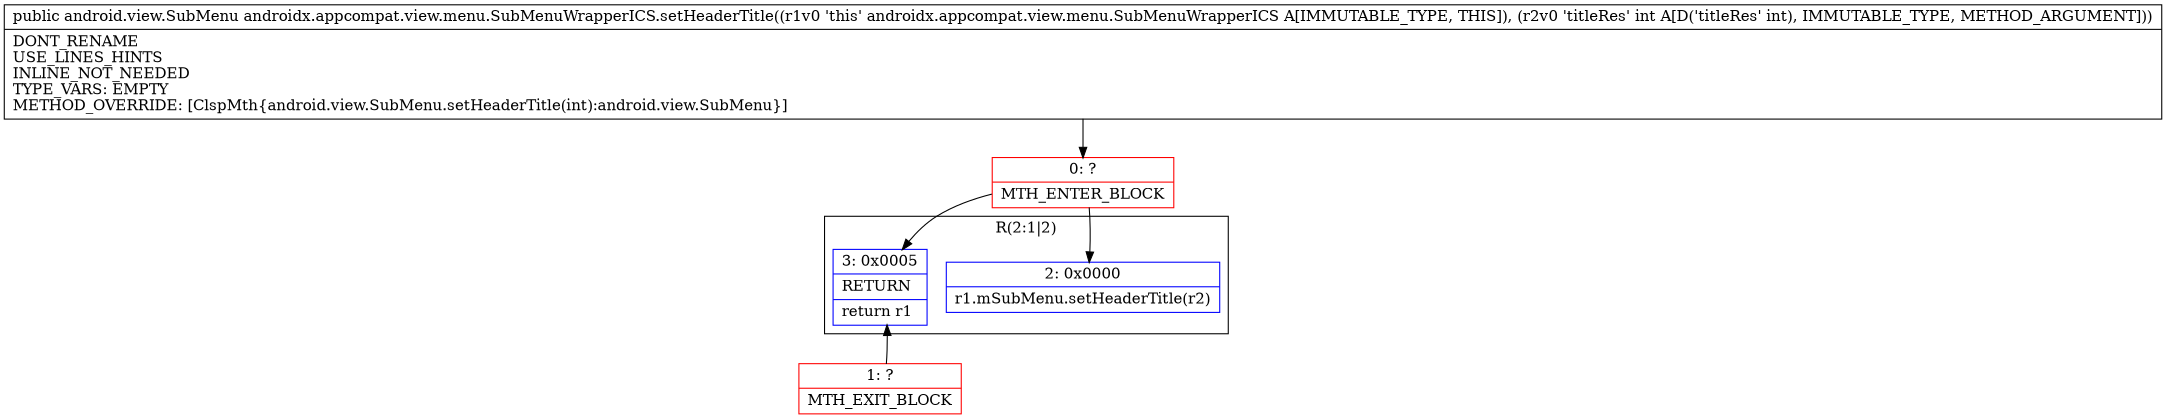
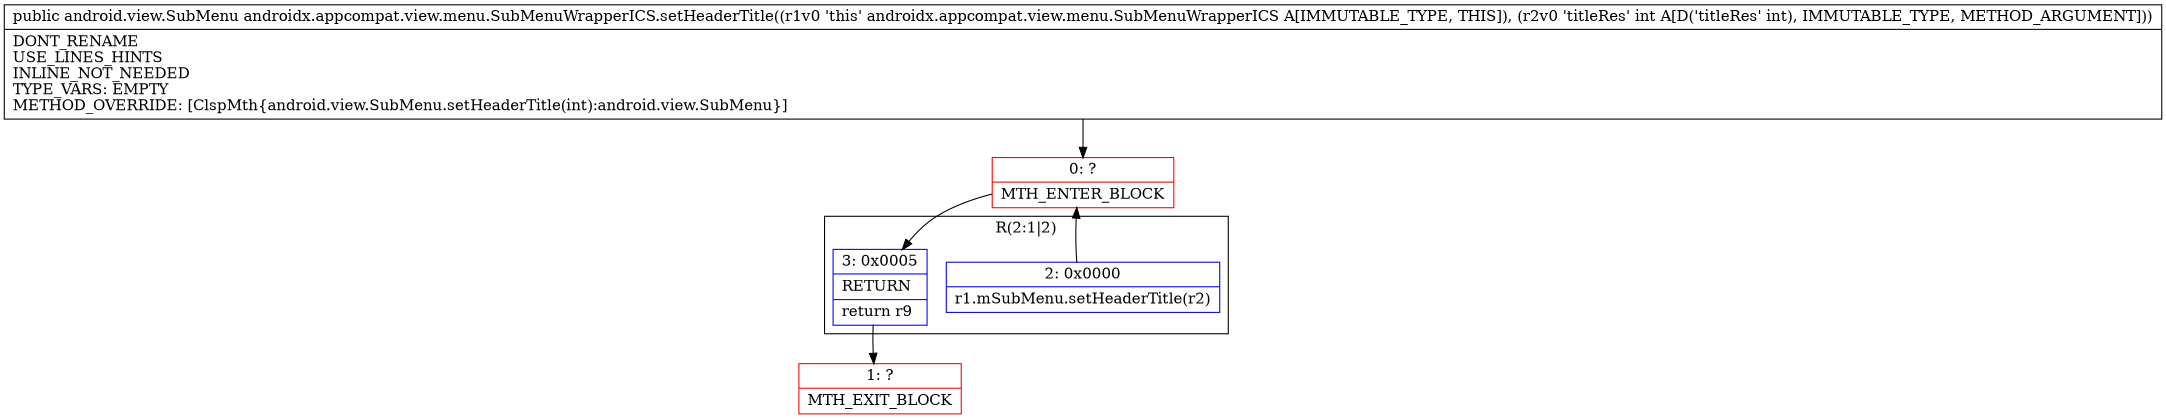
(1090, 230) -> (1076, 240)
(877, 312) -> (877, 312)
(887, 350) -> (873, 340)
